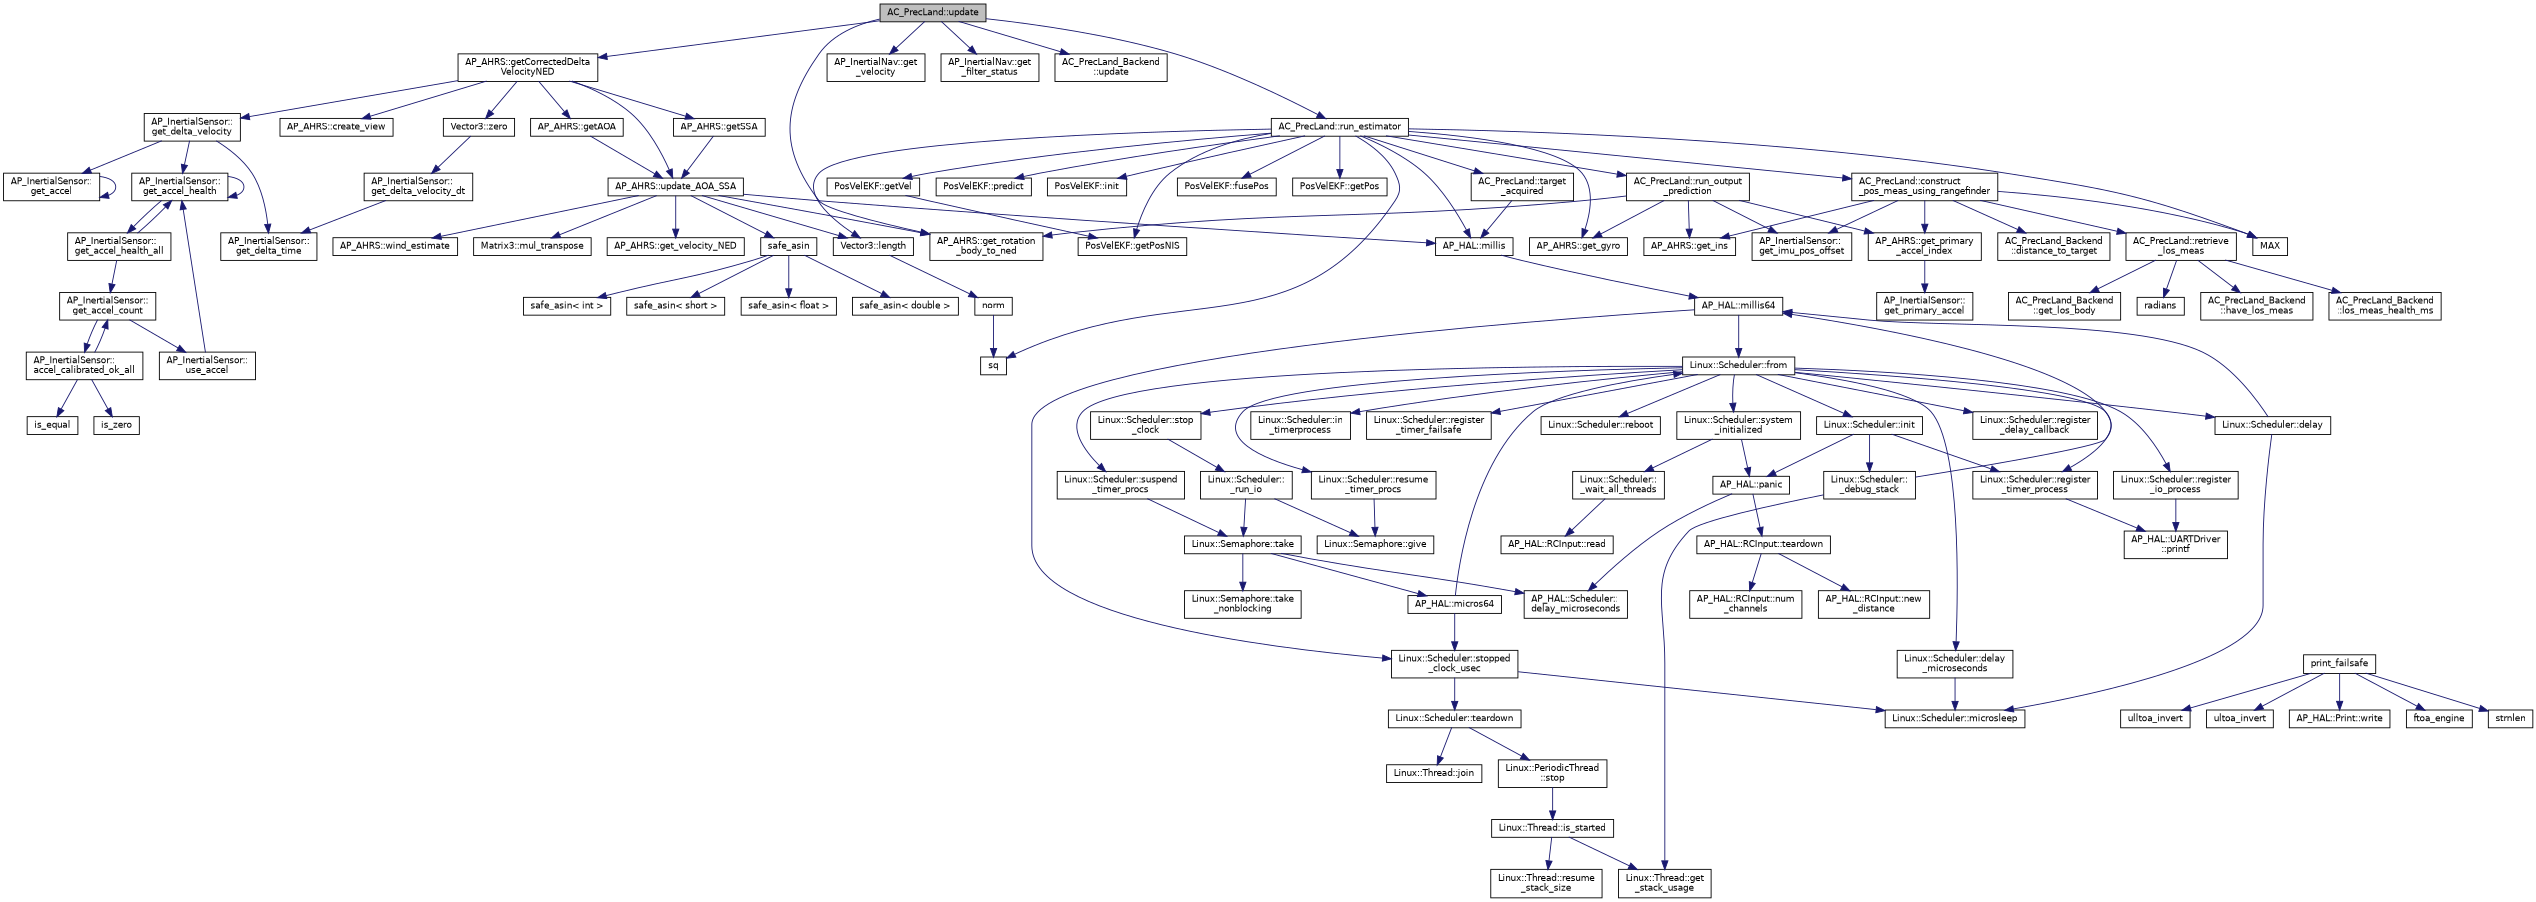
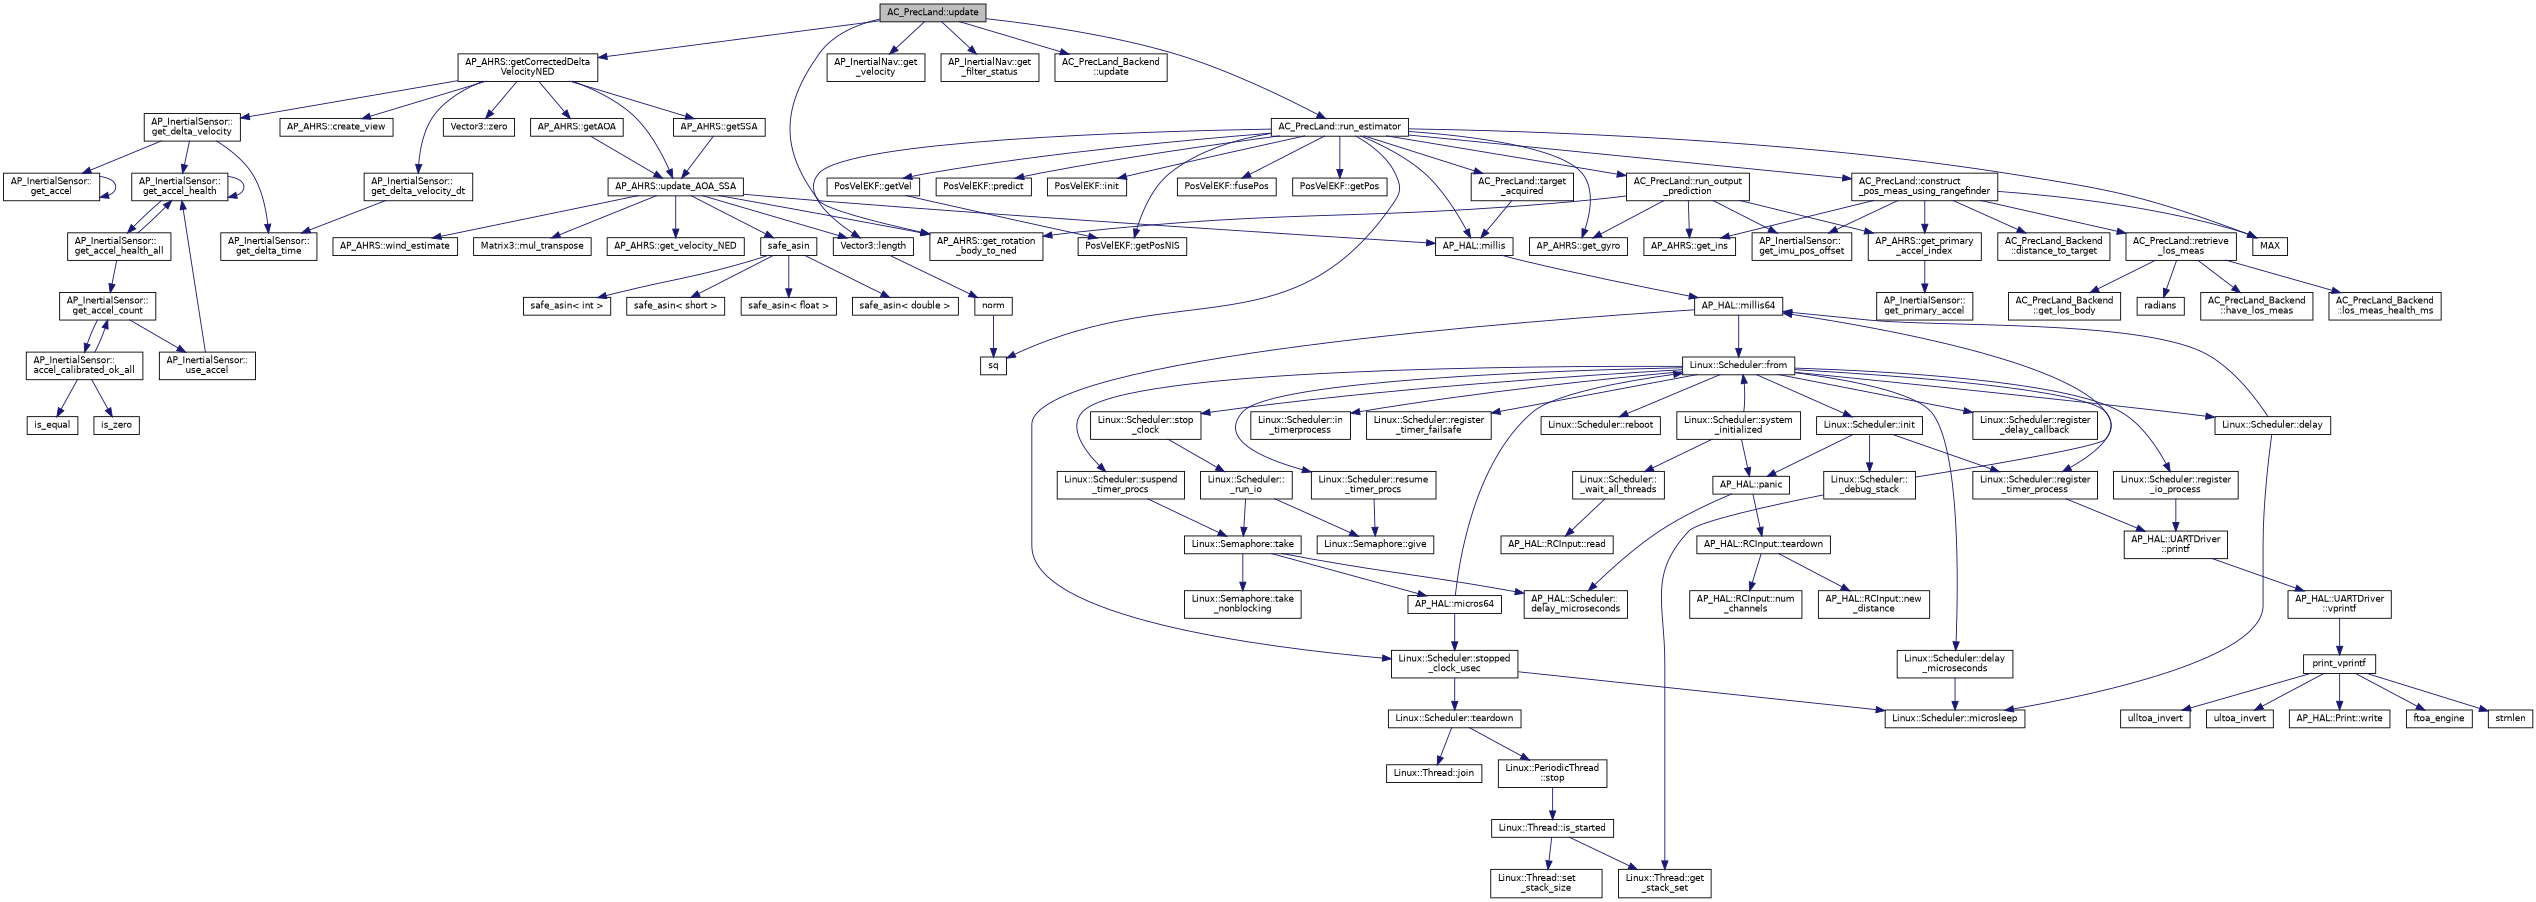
(454, 152) -> (437, 112)
(1733, 389) -> (1745, 398)
none -> (2340, 604)
(2340, 664) -> (2340, 664)
(1546, 884) -> (1546, 884)
(1665, 884) -> (1665, 884)
